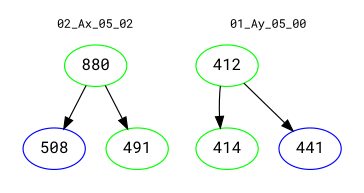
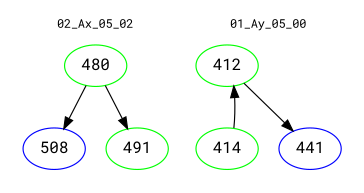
(96, 66) -> (96, 66)
(219, 101) -> (235, 113)
